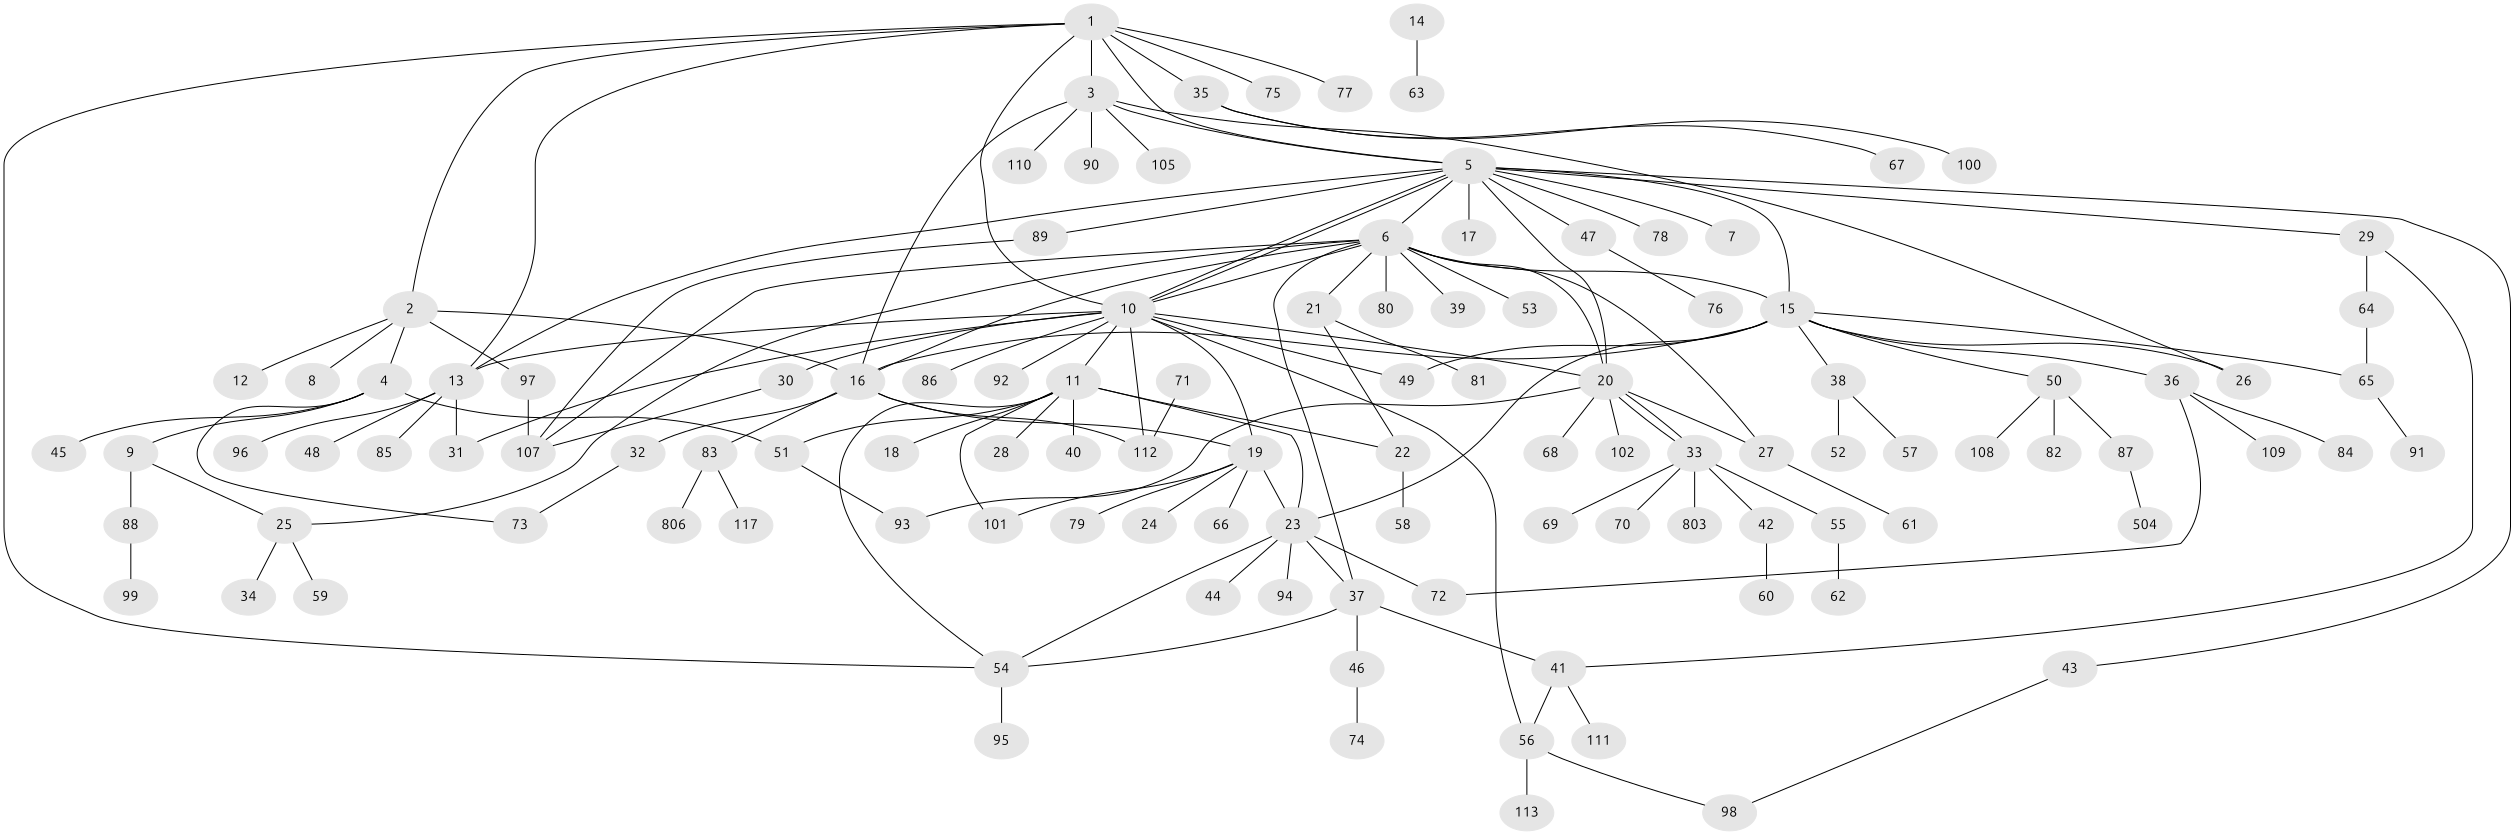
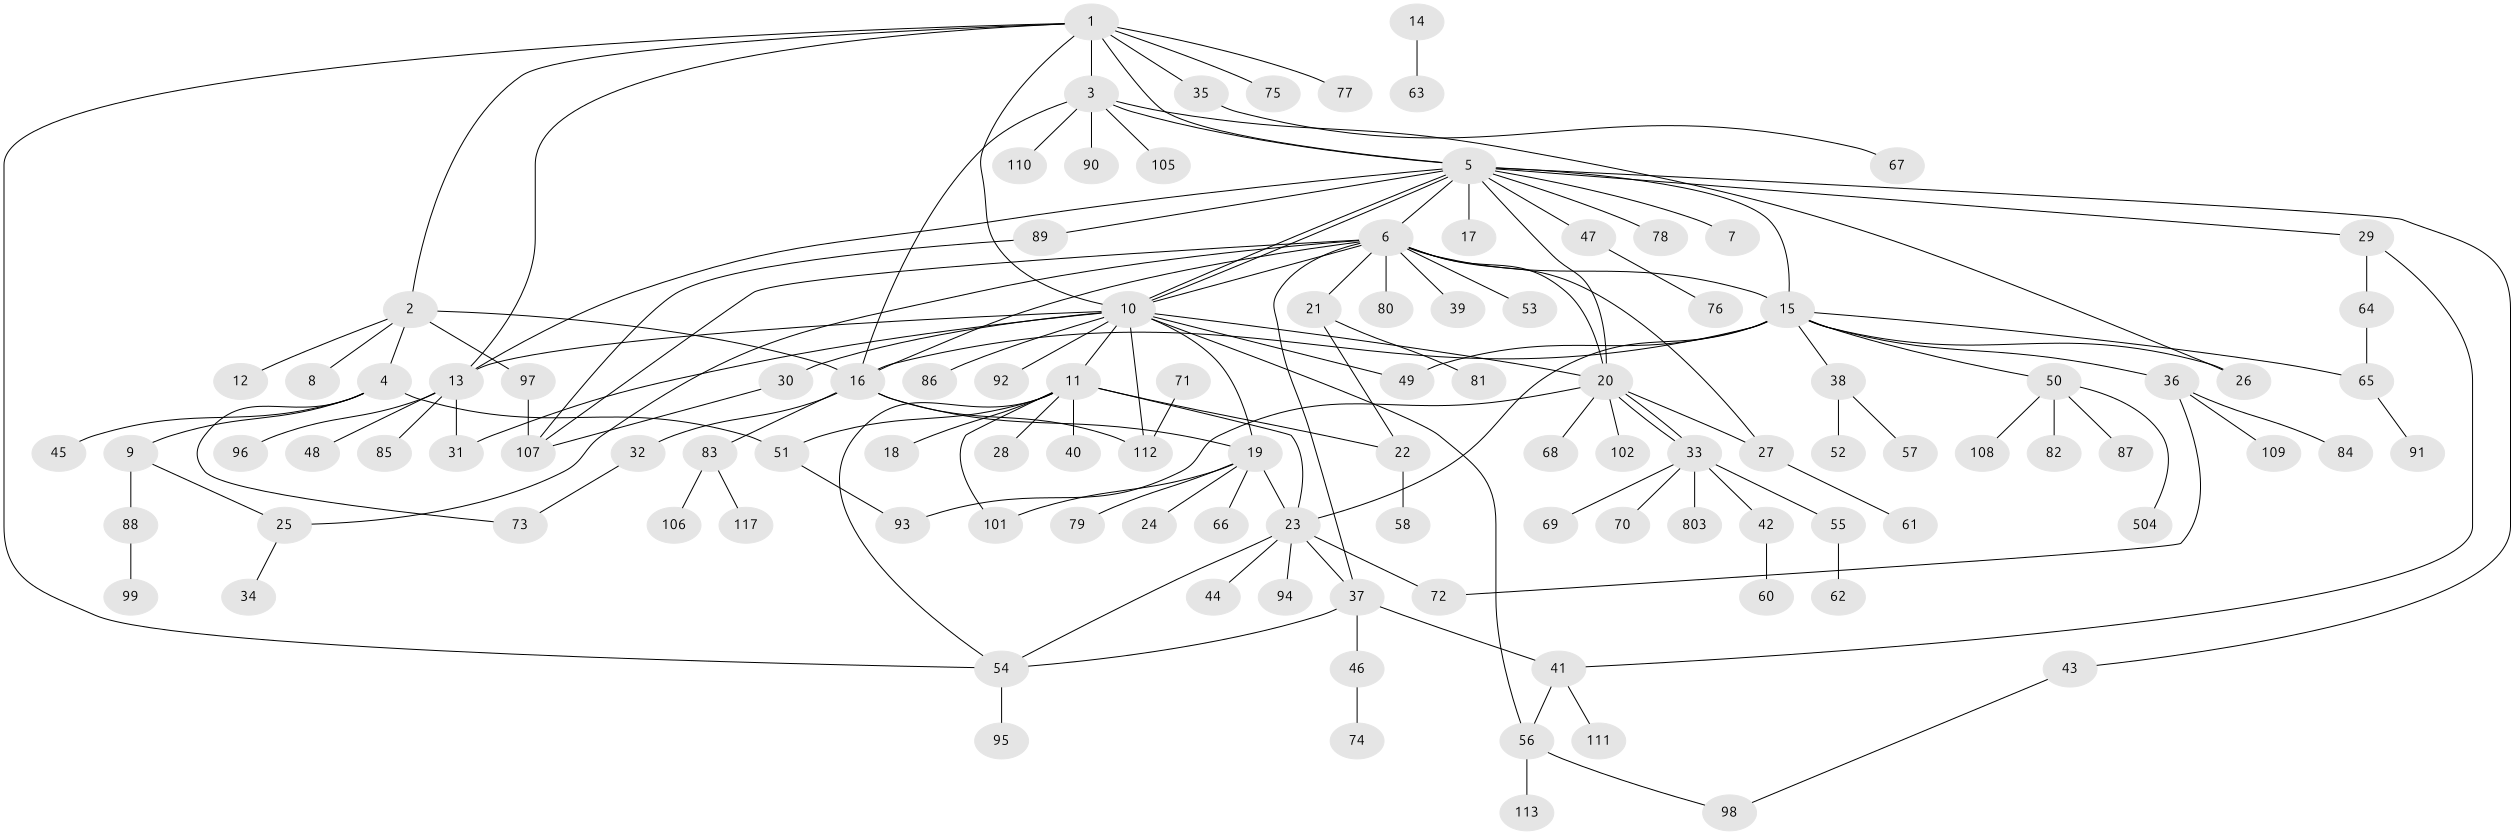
(1969, 166) -> none
(2136, 489) -> (2156, 427)
(674, 525) -> (674, 525)
(321, 597) -> none
